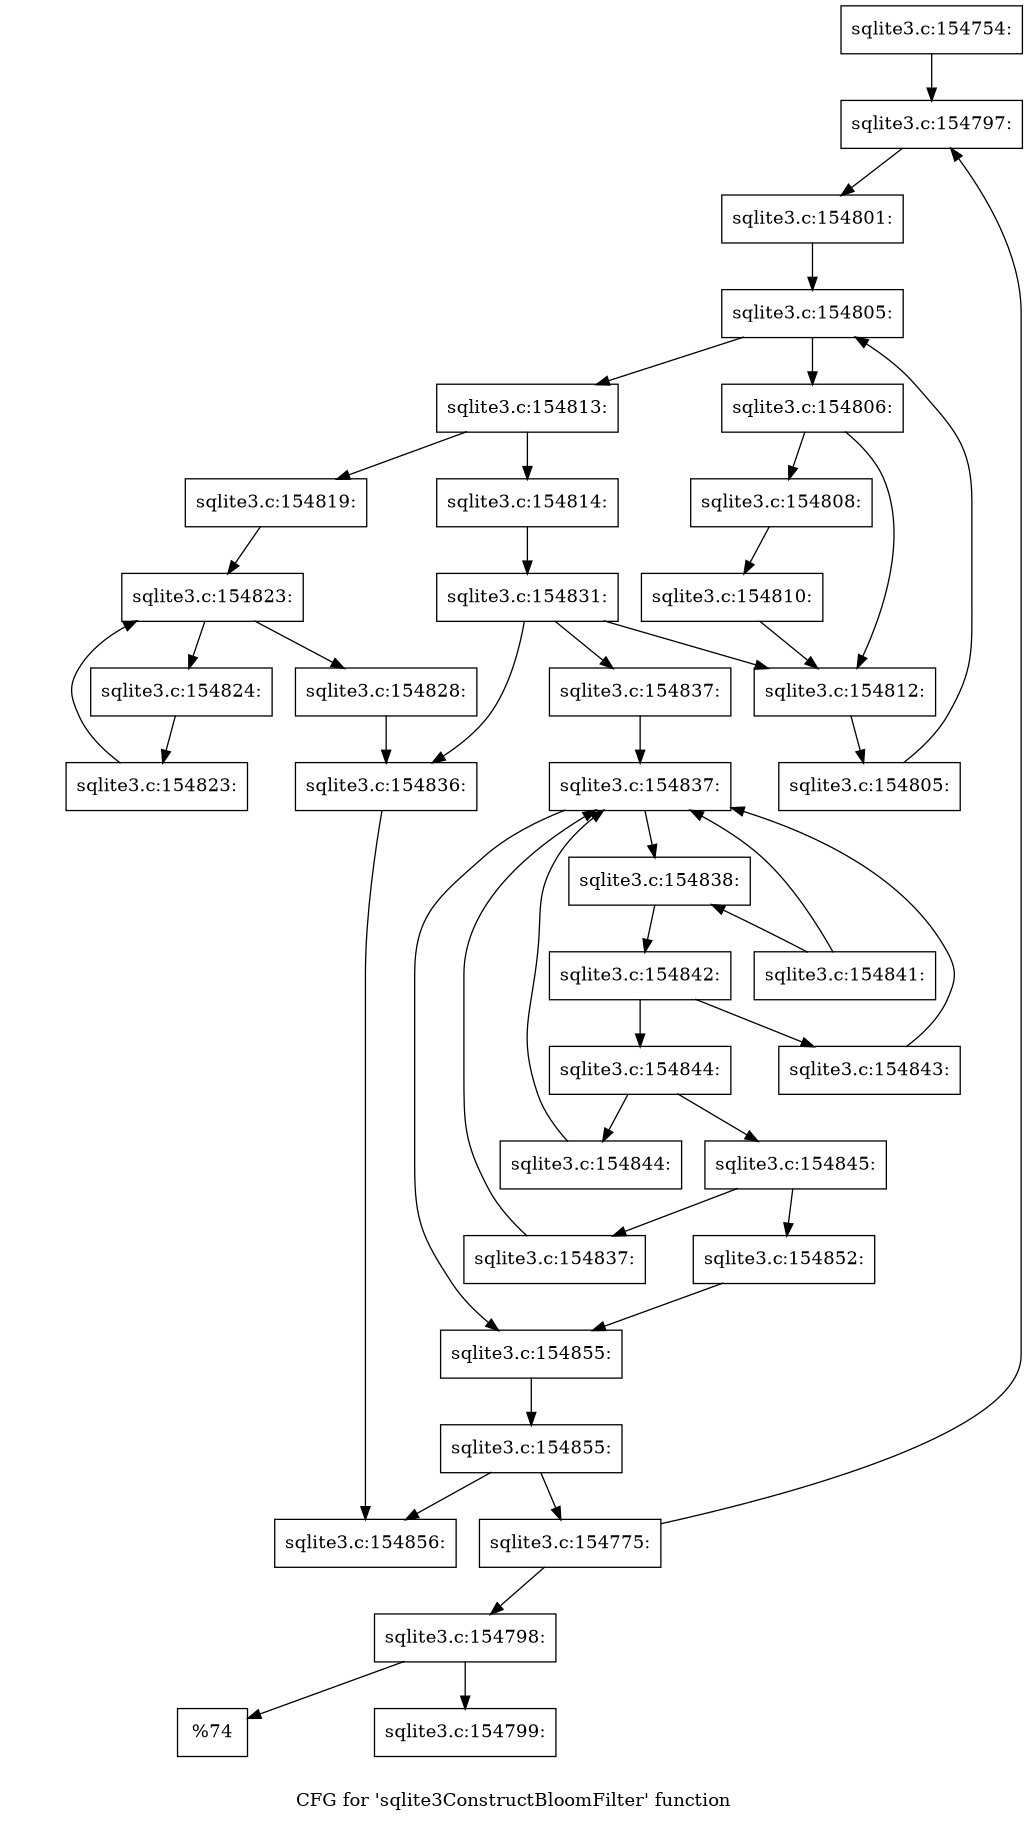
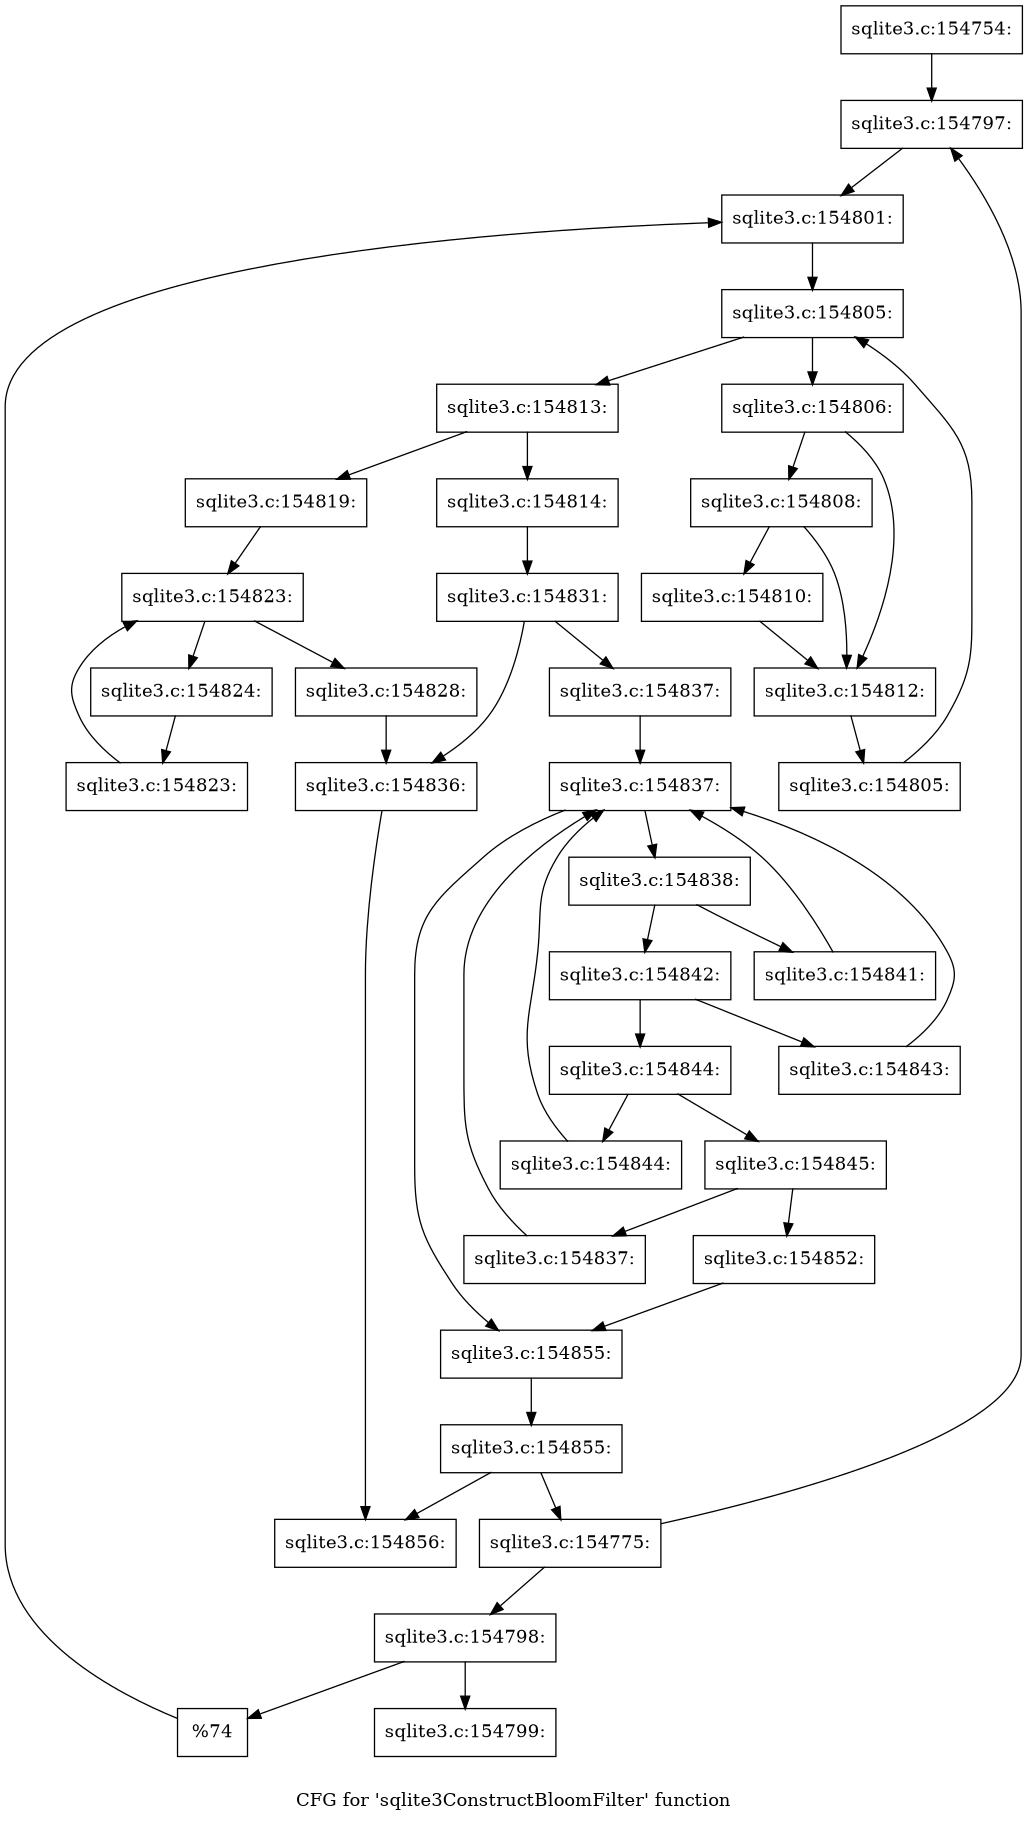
(680, 643) -> (839, 586)
none -> (5, 726)
(766, 931) -> (738, 926)
